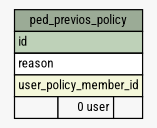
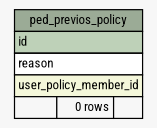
(94, 107) -> (92, 107)
